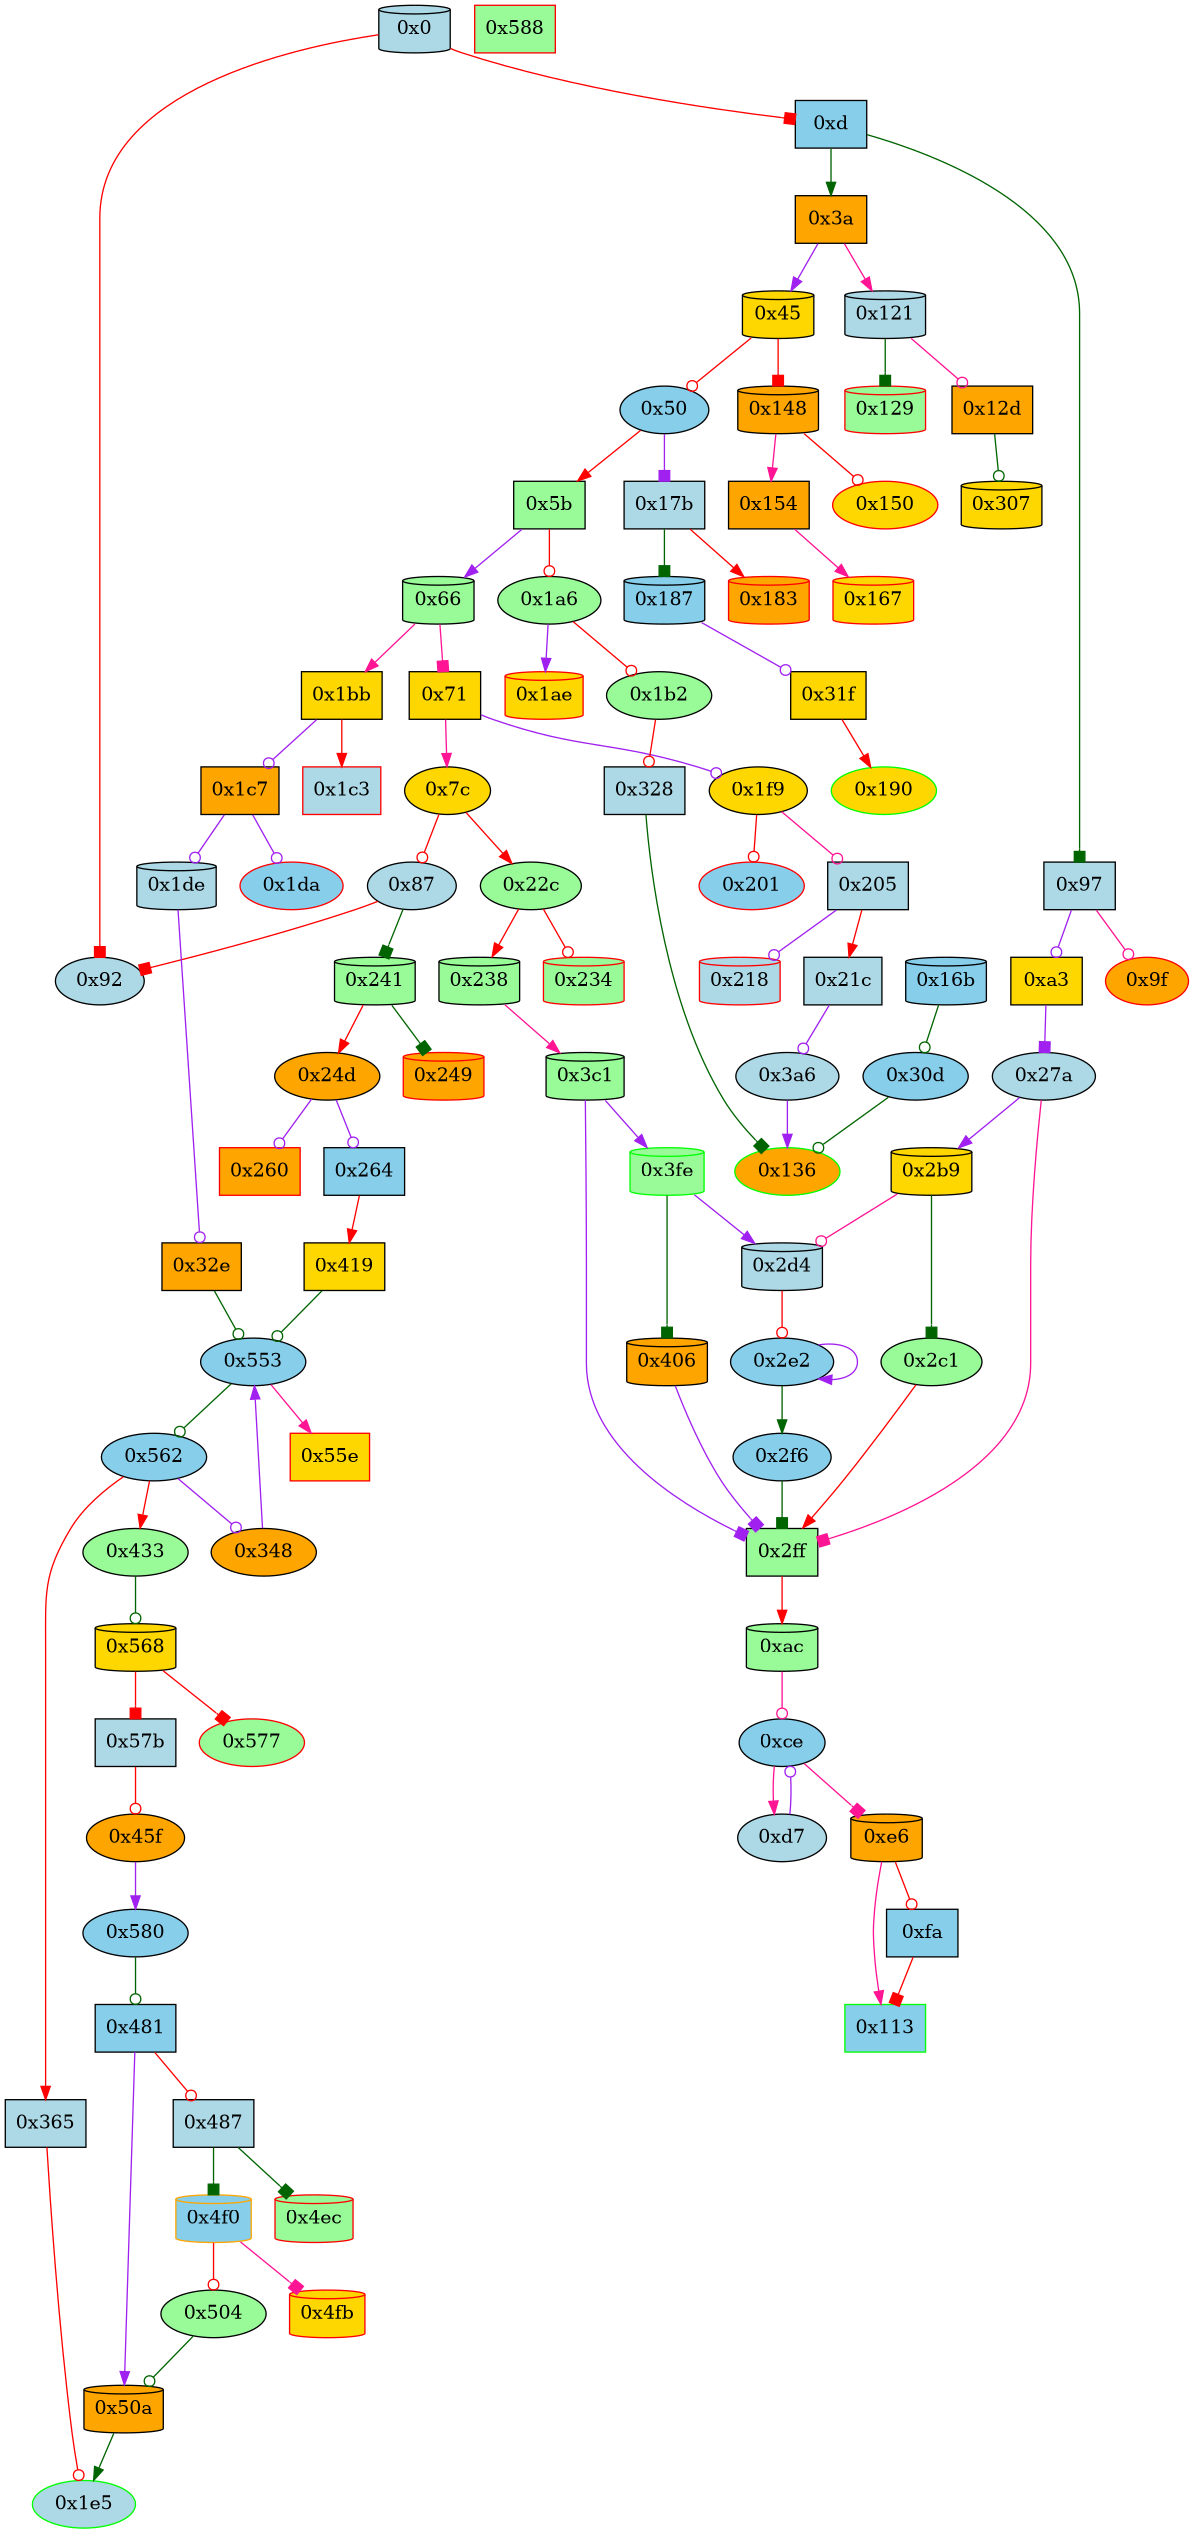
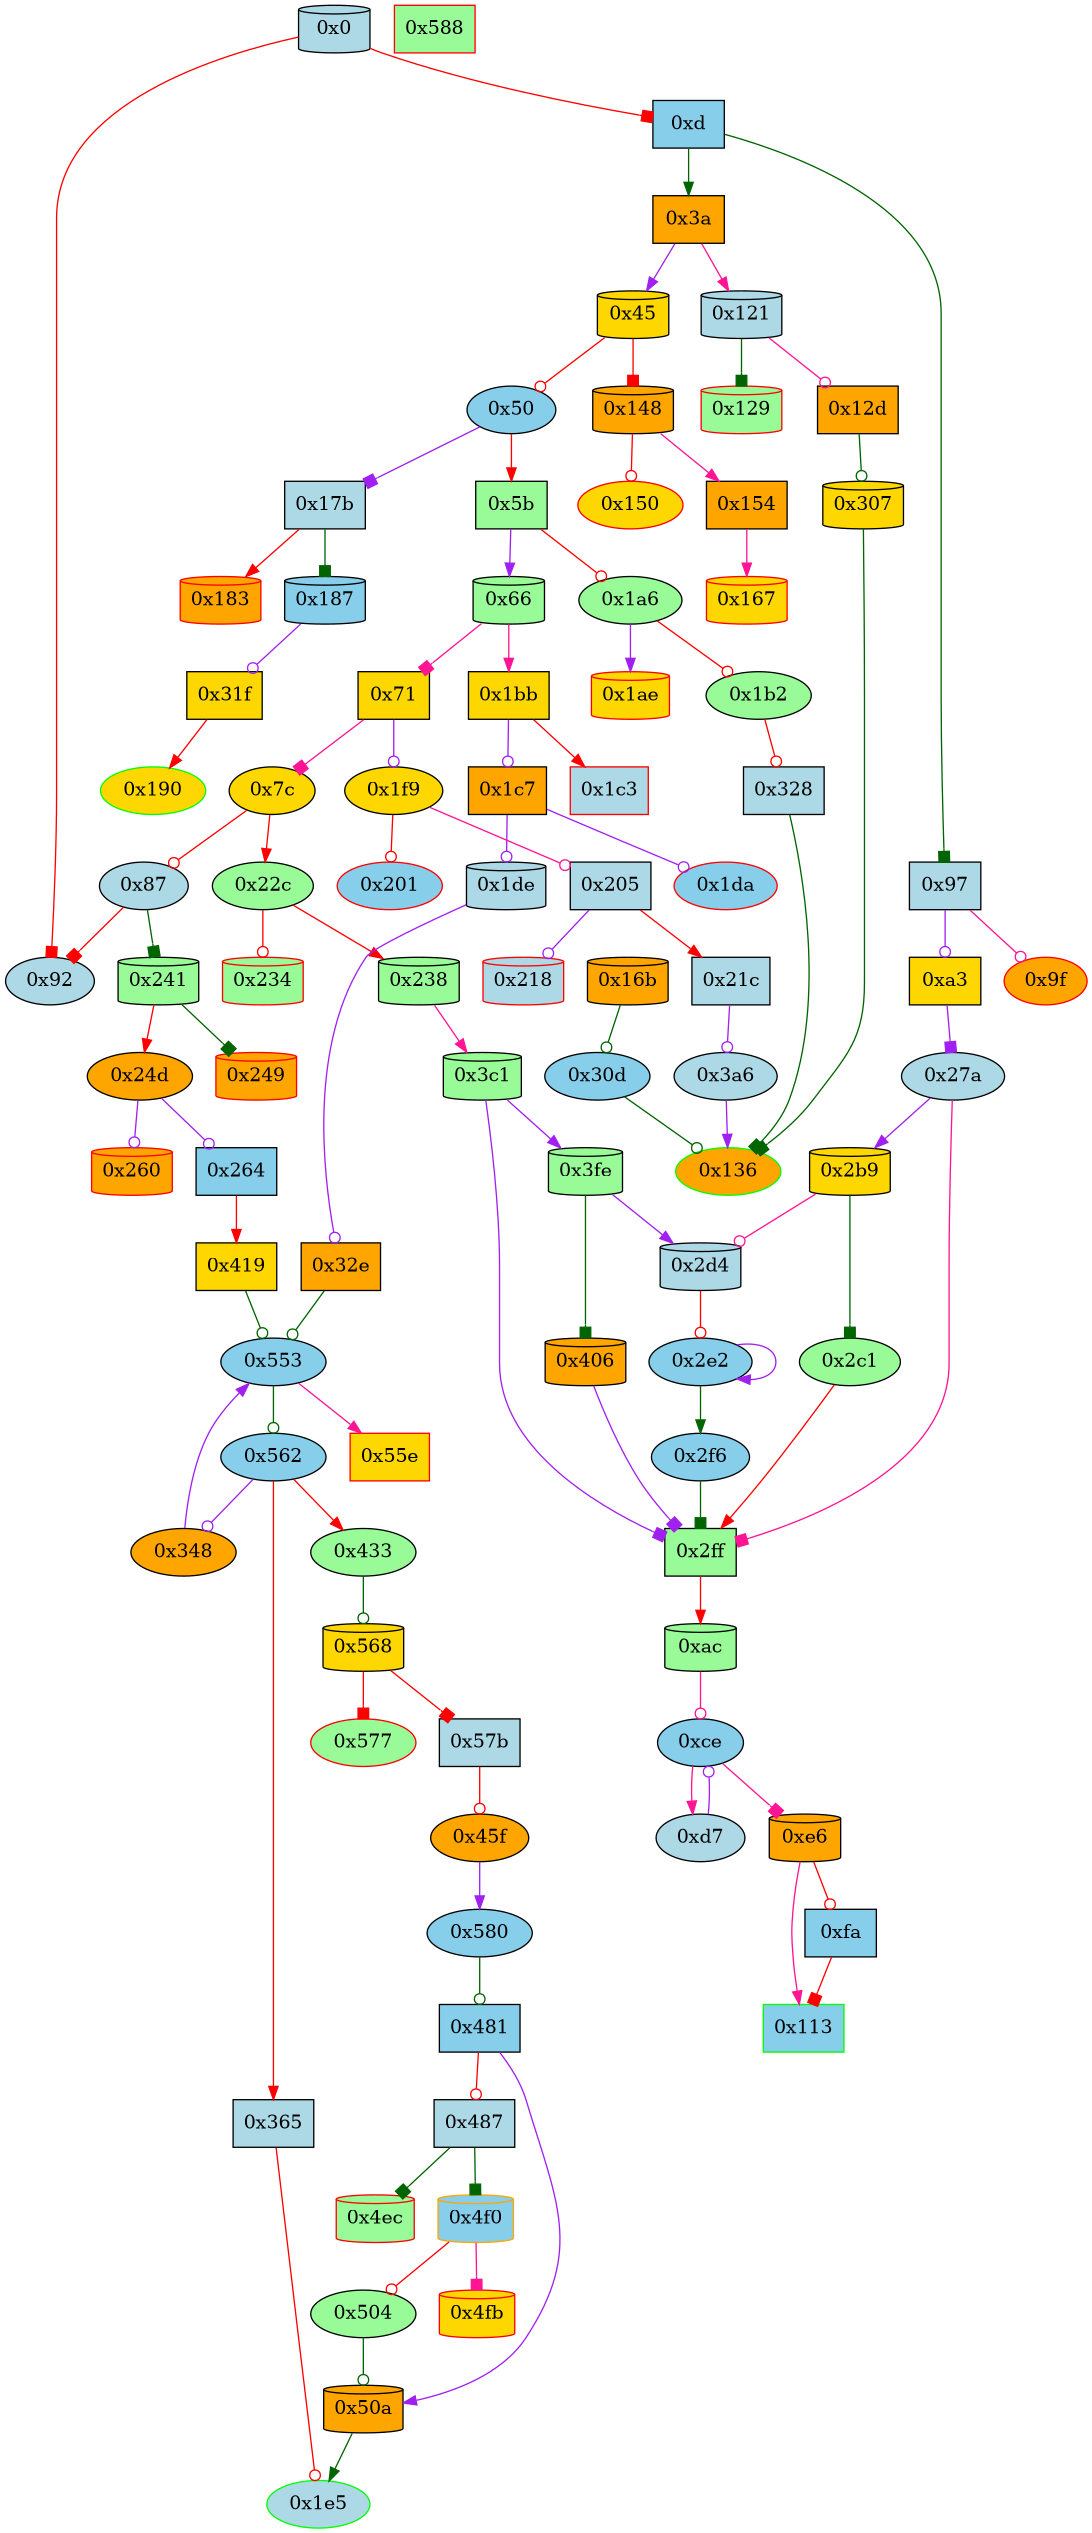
(446, 737) -> (335, 741)
none -> (864, 853)
(946, 981) -> (628, 981)
(260, 1171) -> (132, 1171)
(667, 1171) -> (585, 1171)
